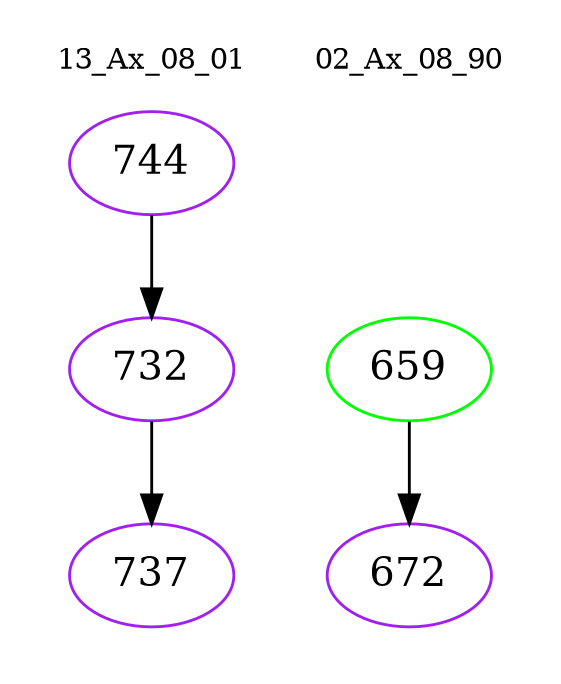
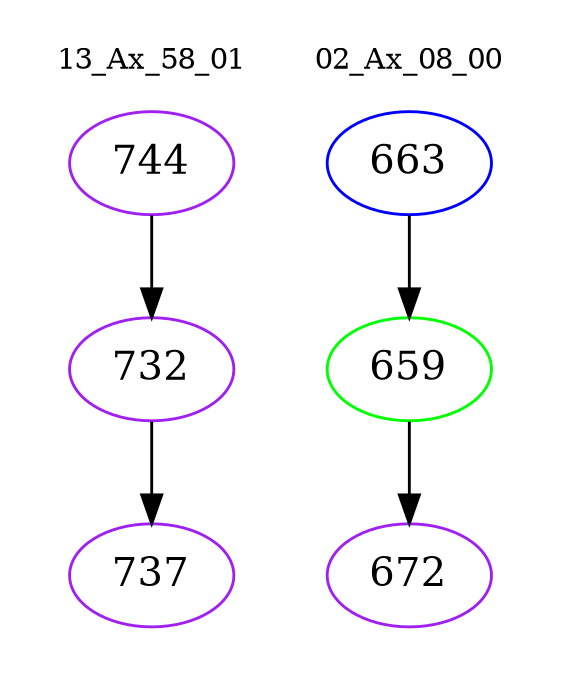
(152, 62) -> (152, 62)
(409, 62) -> (409, 62)
none -> (409, 163)
